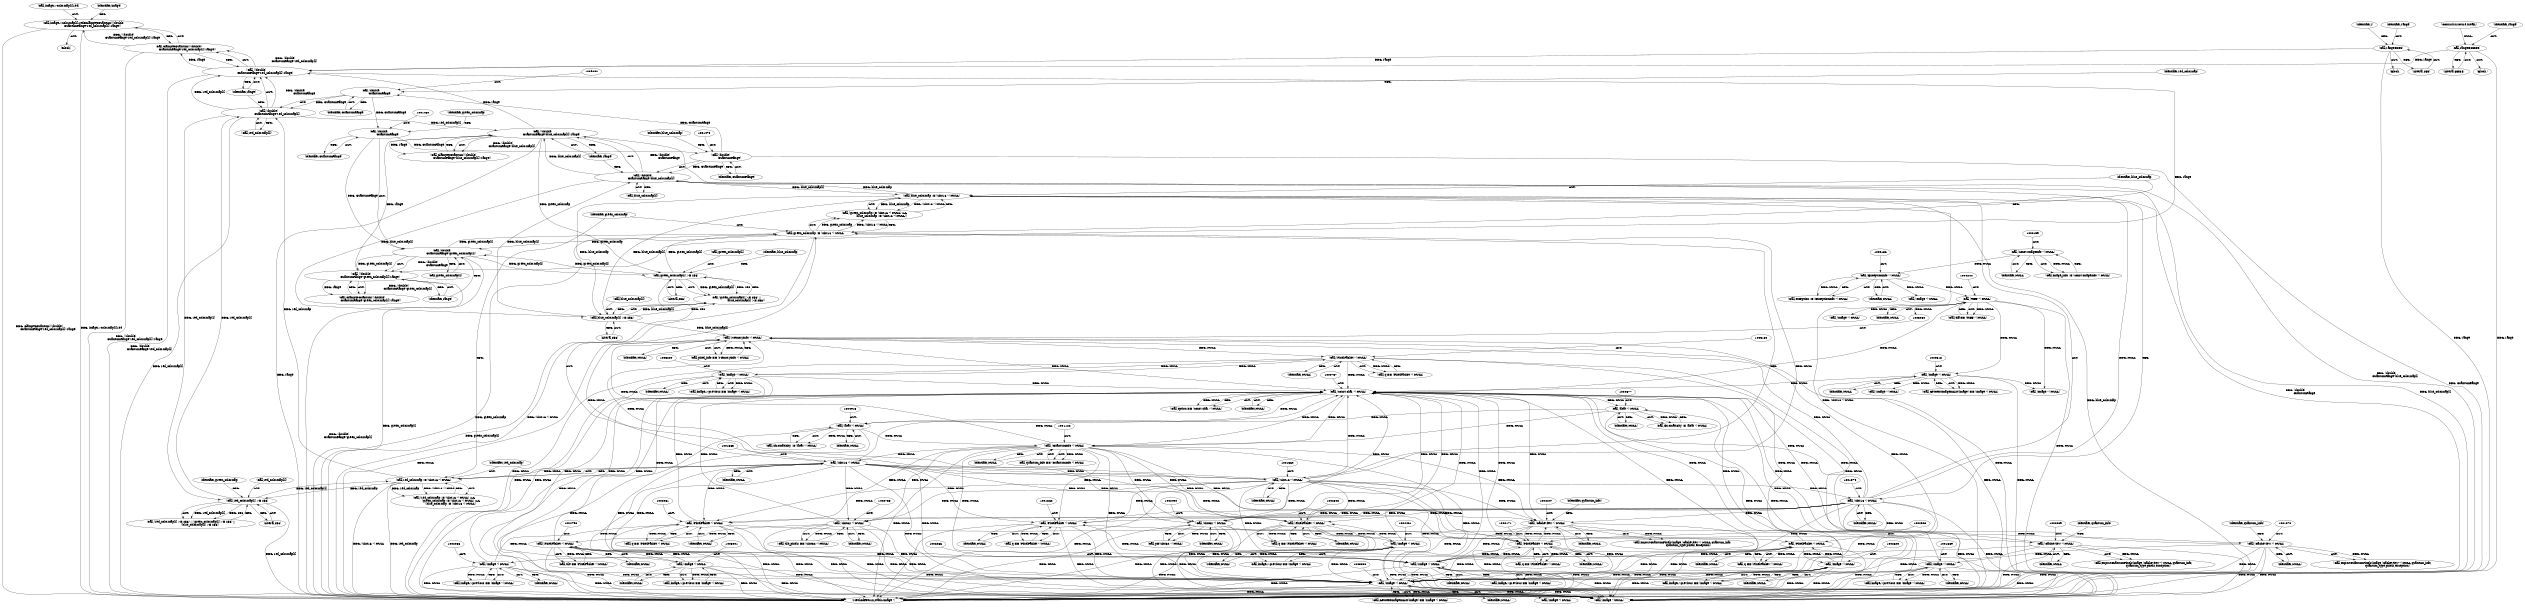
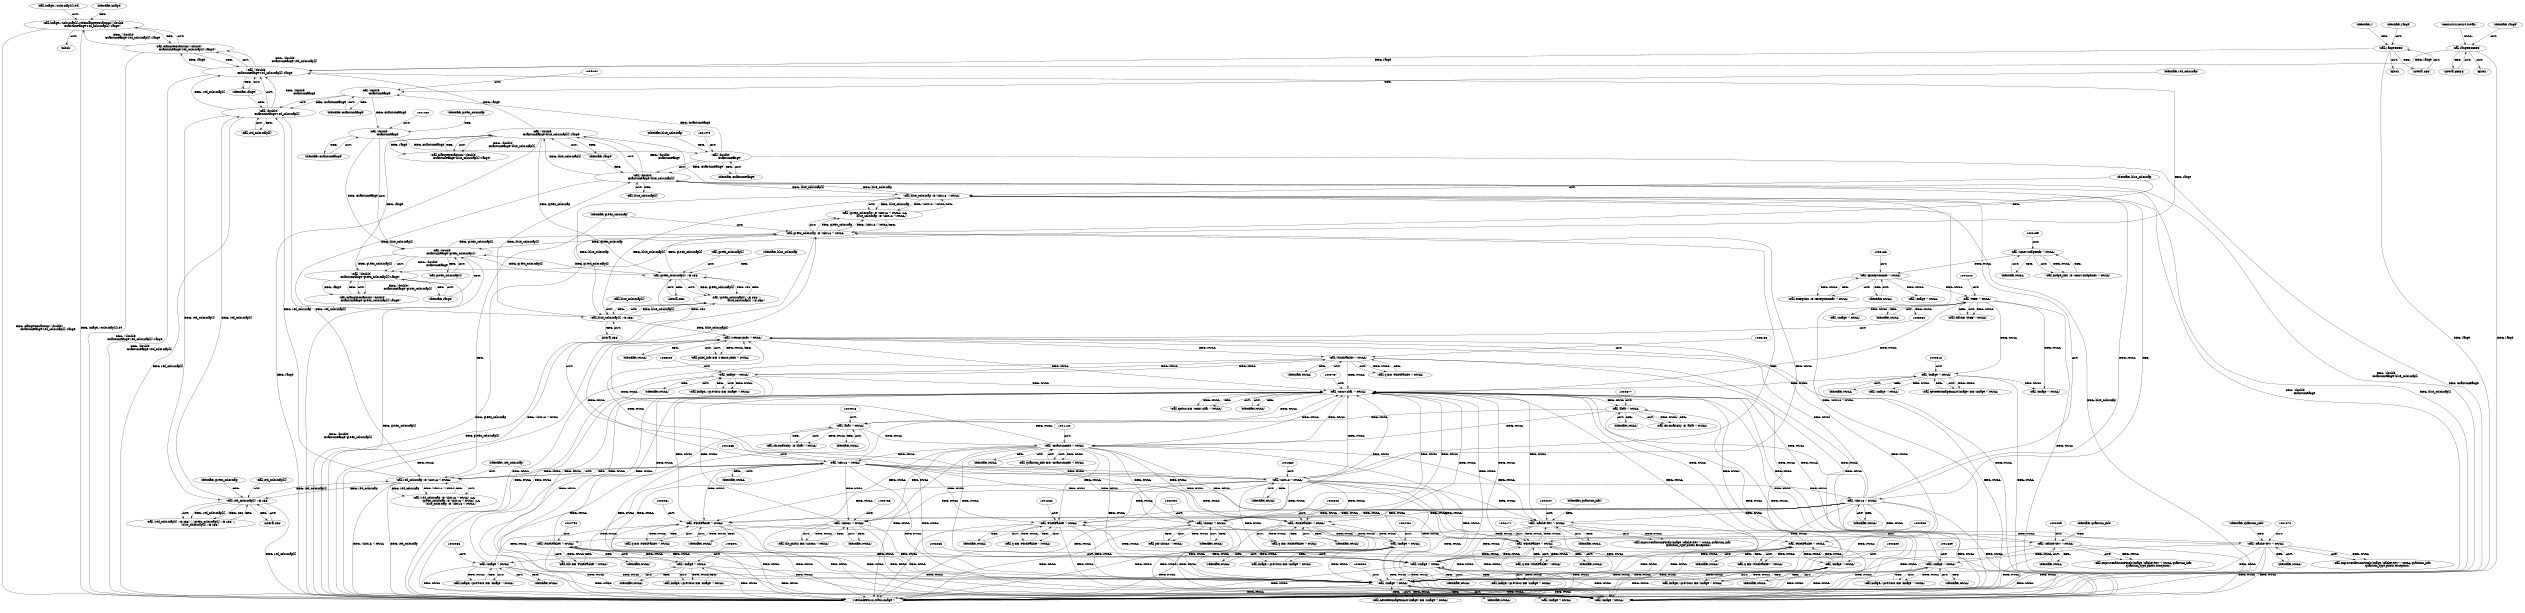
(398, 120) -> (309, 307)
(1850, 480) -> none
